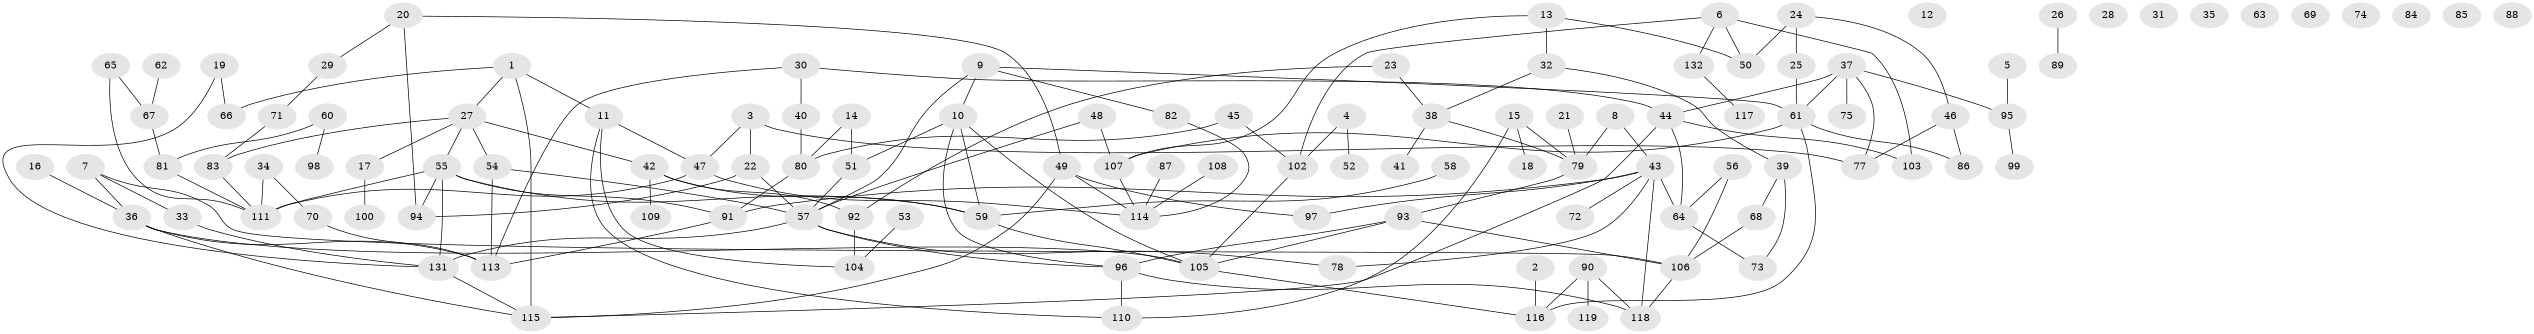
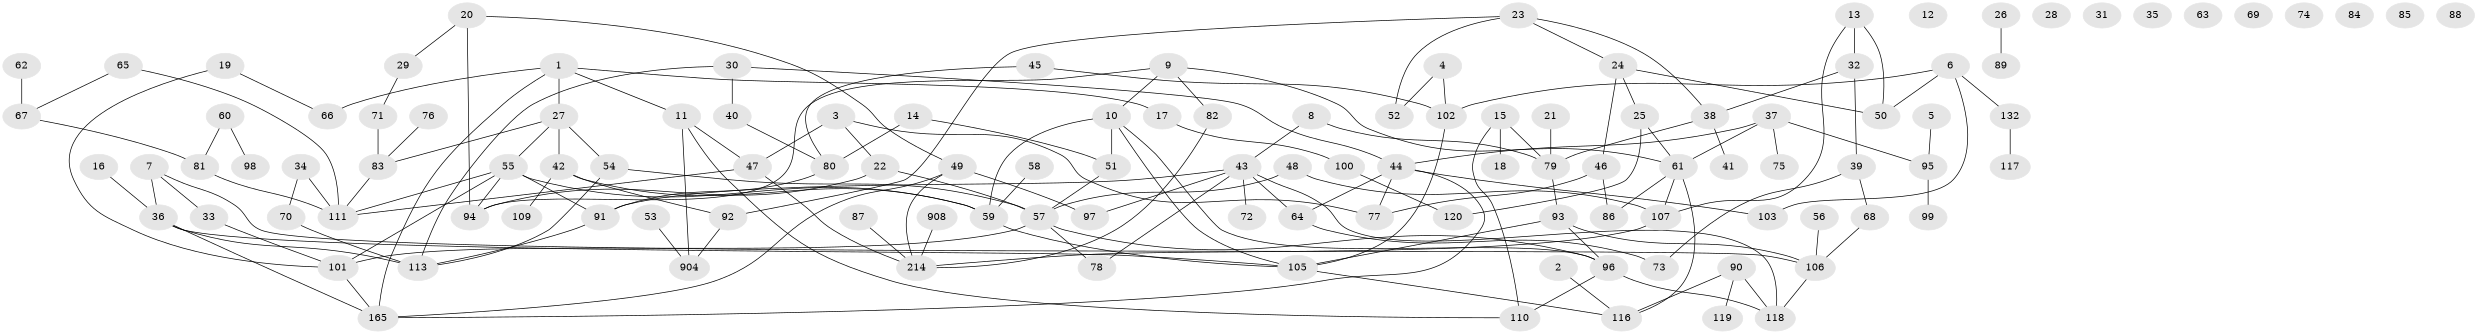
none -> (1568, 41)
none -> (1431, 42)
(1874, 114) -> (1384, 196)
none -> (429, 116)
(416, 142) -> (806, 82)
(901, 151) -> (798, 120)
(1218, 167) -> (937, 217)
(1706, 192) -> none
(1140, 217) -> (917, 268)
none -> (1453, 217)
(438, 268) -> (338, 268)
(854, 268) -> (689, 268)
(531, 318) -> (378, 318)
